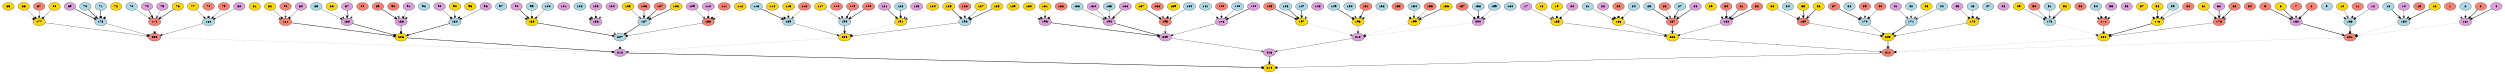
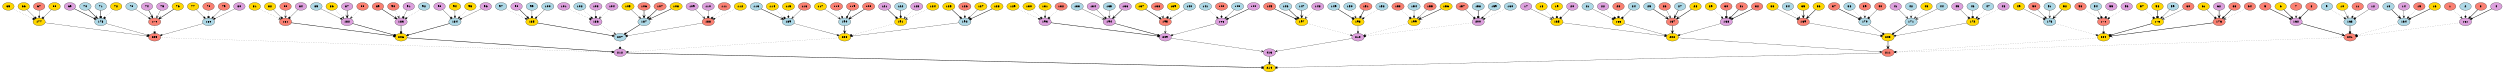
(1695, 6) -> (1695, 6)
(2162, 29) -> (2162, 29)
